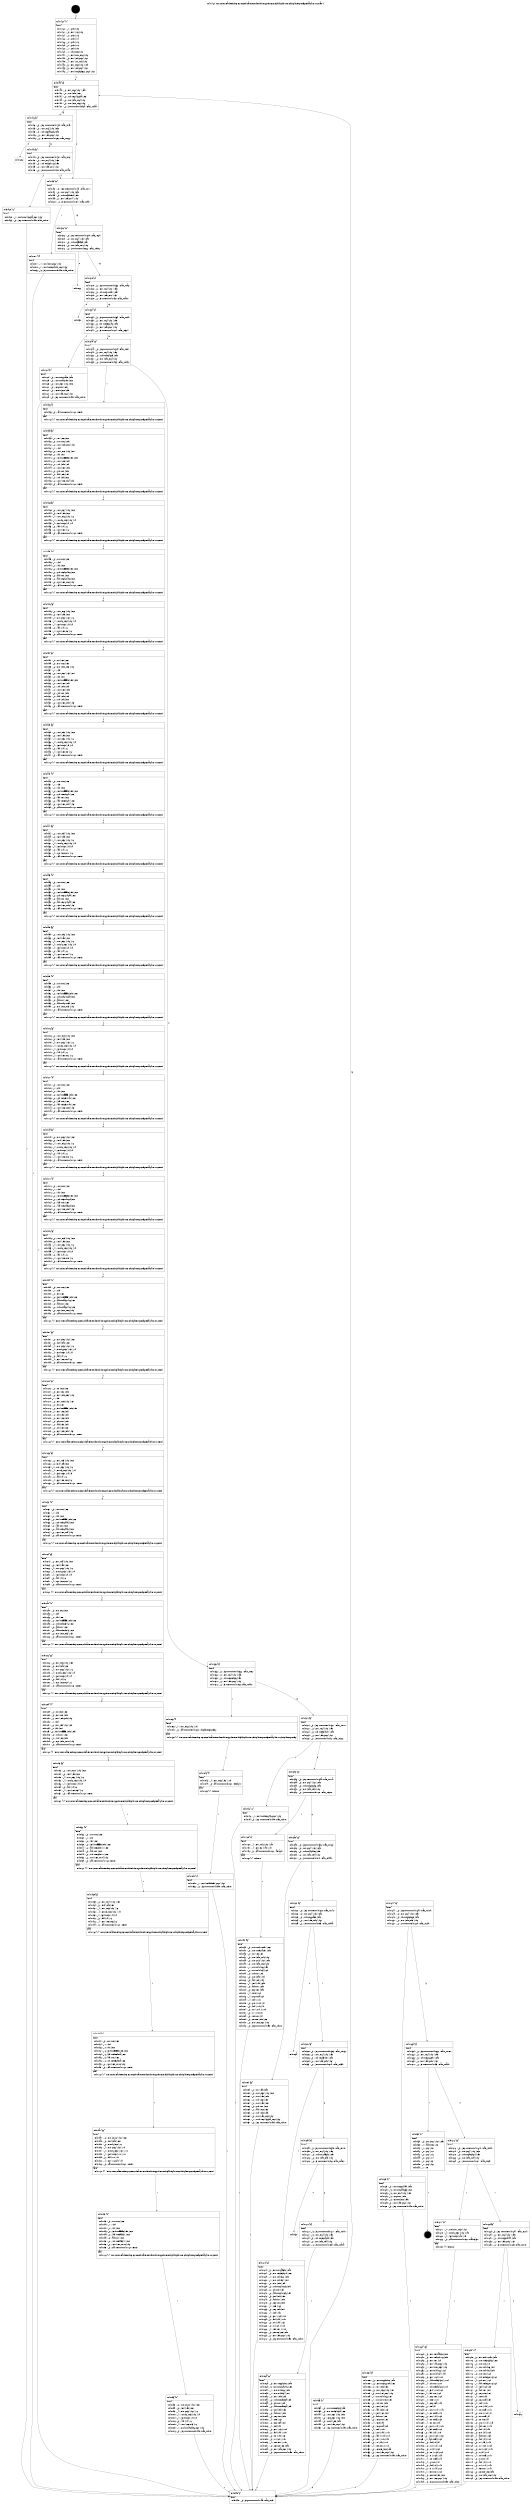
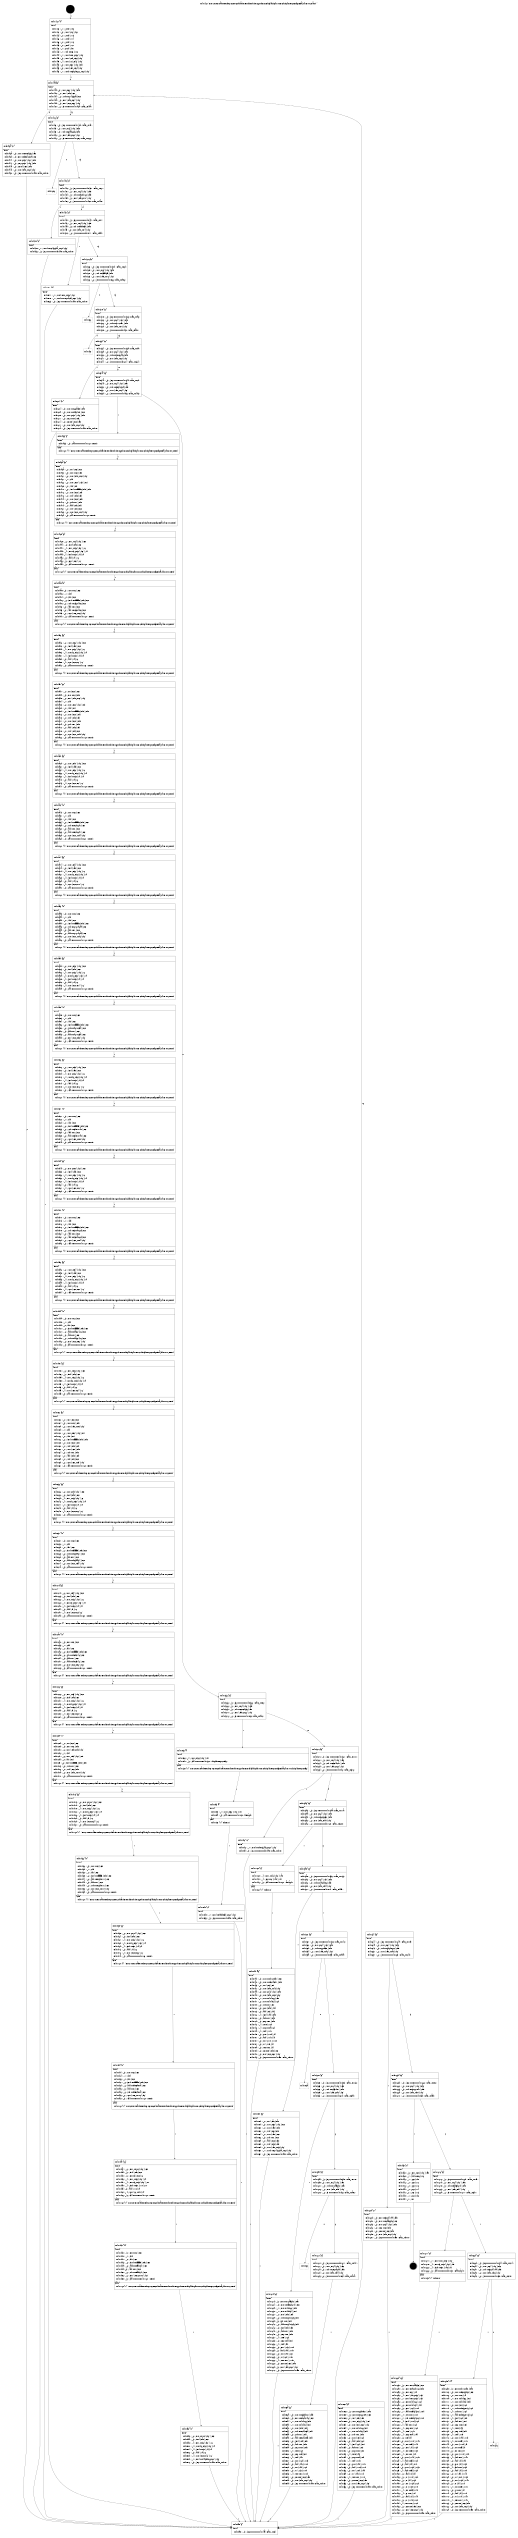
(76, 144) -> (40, 125)
